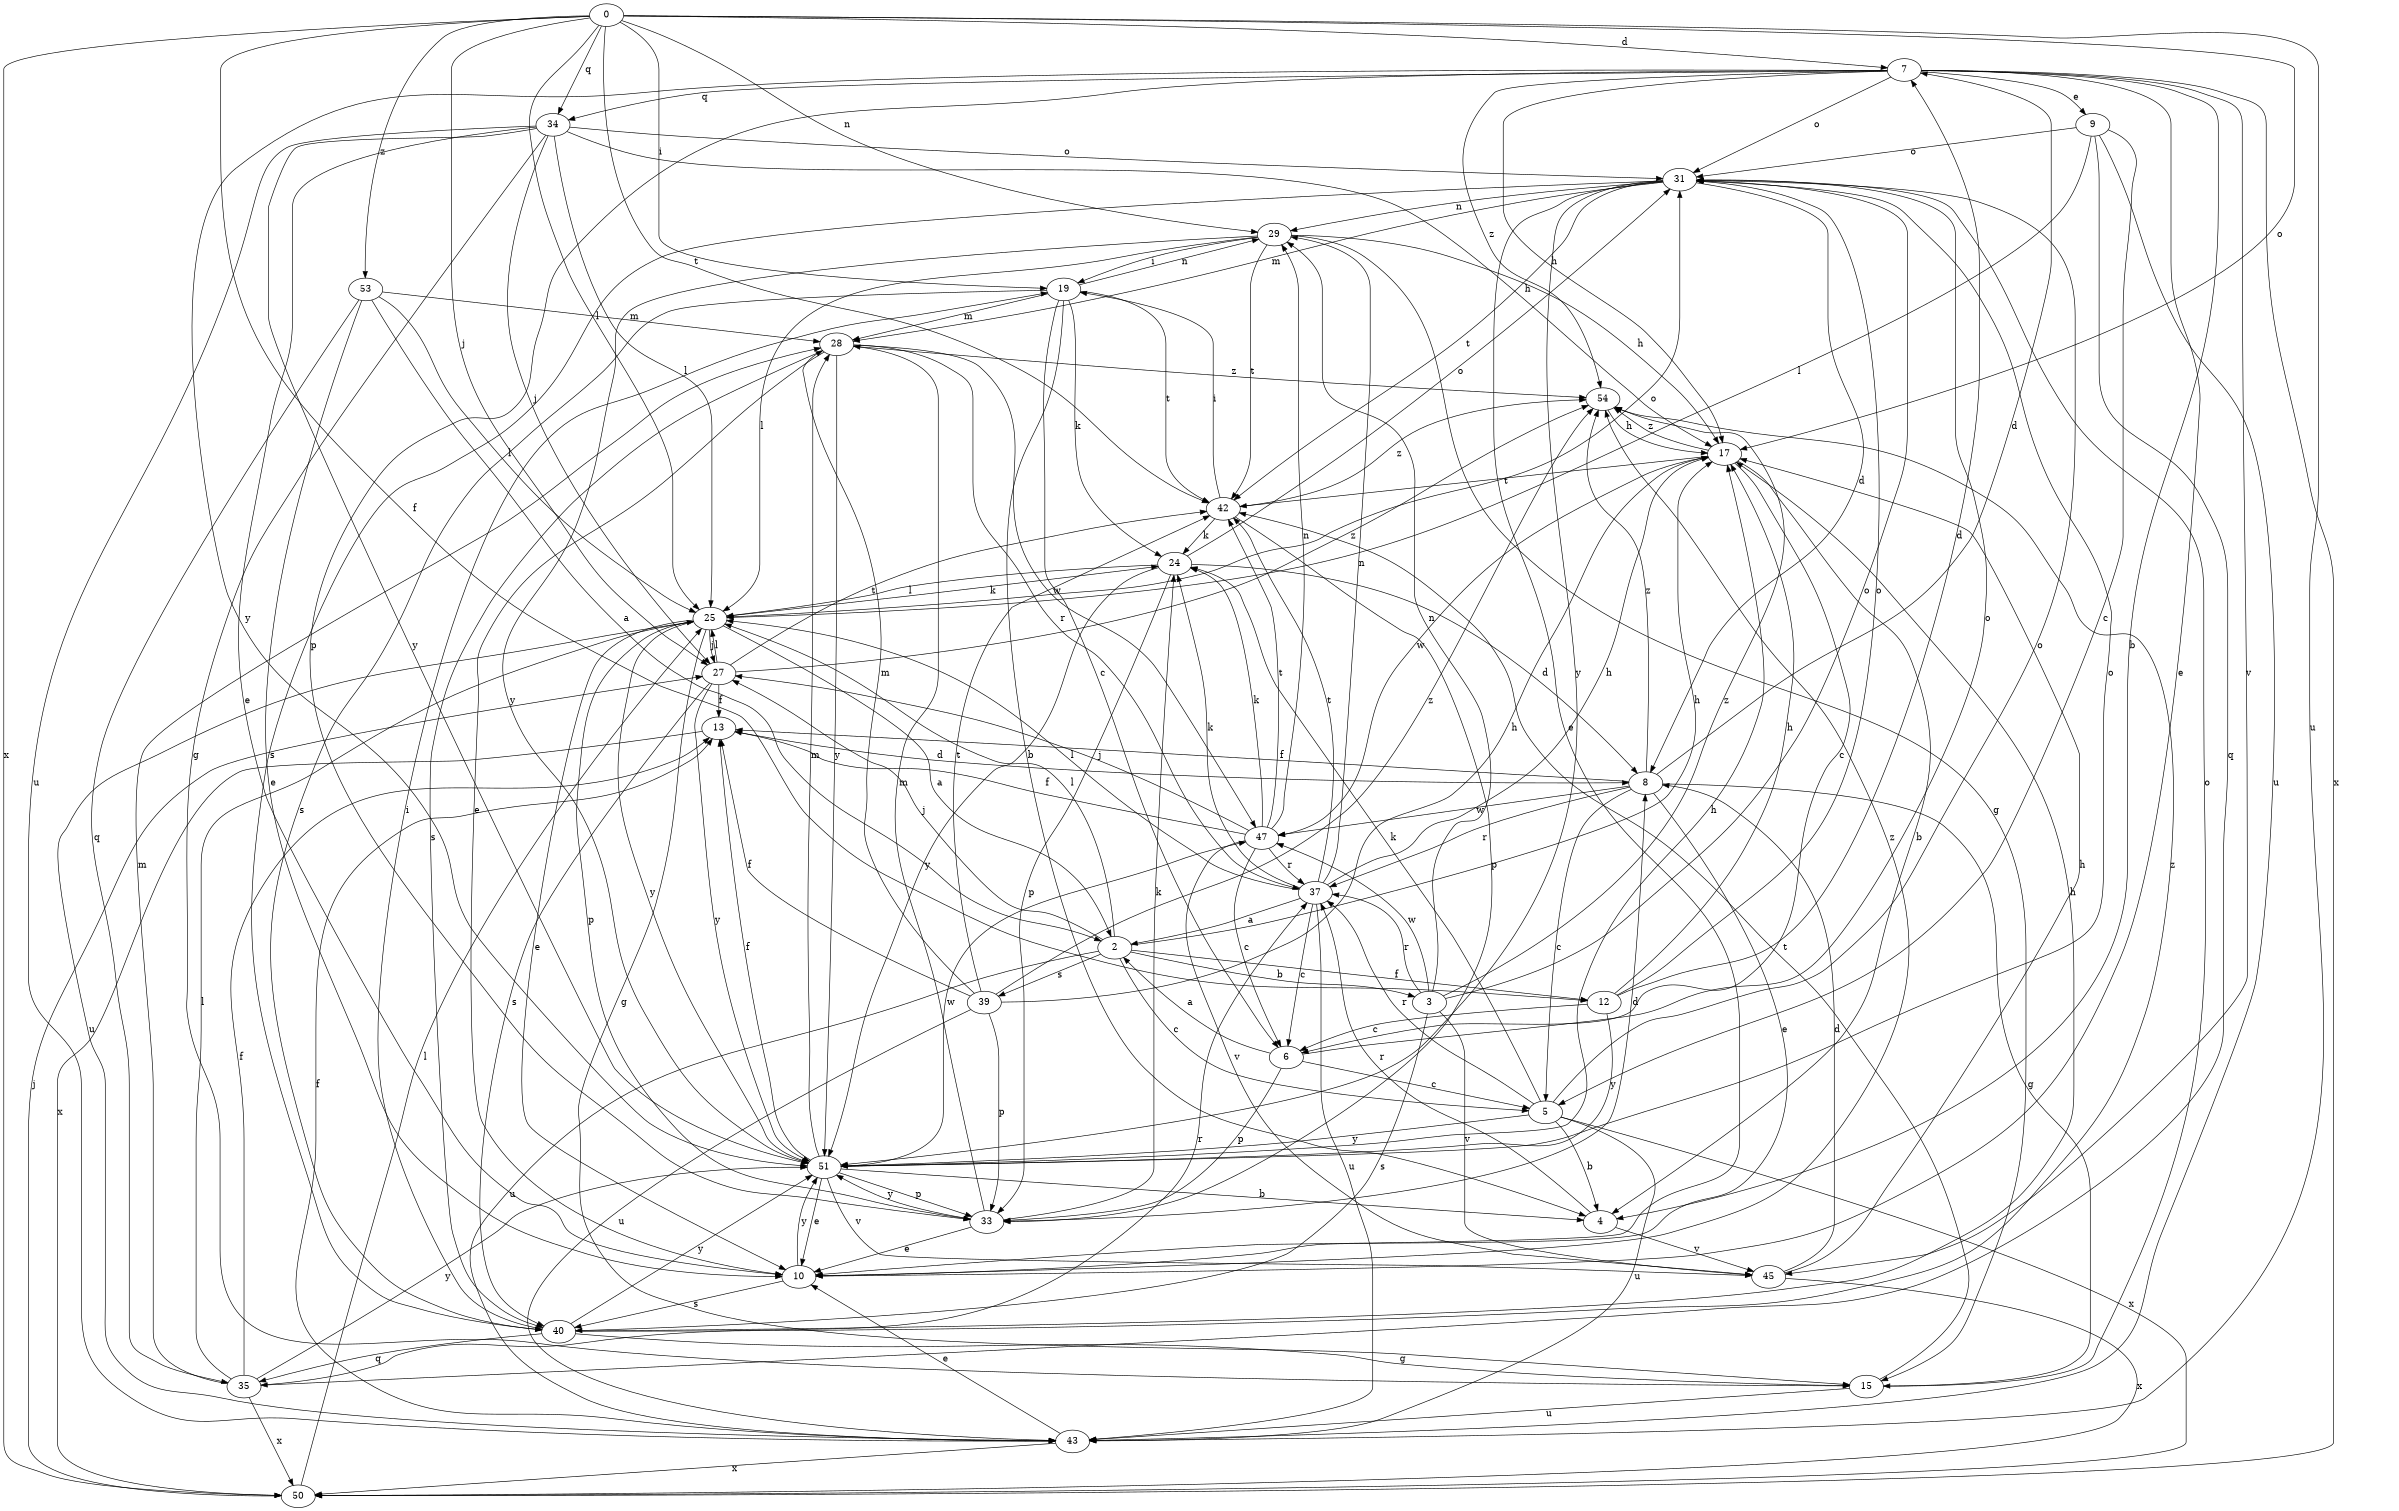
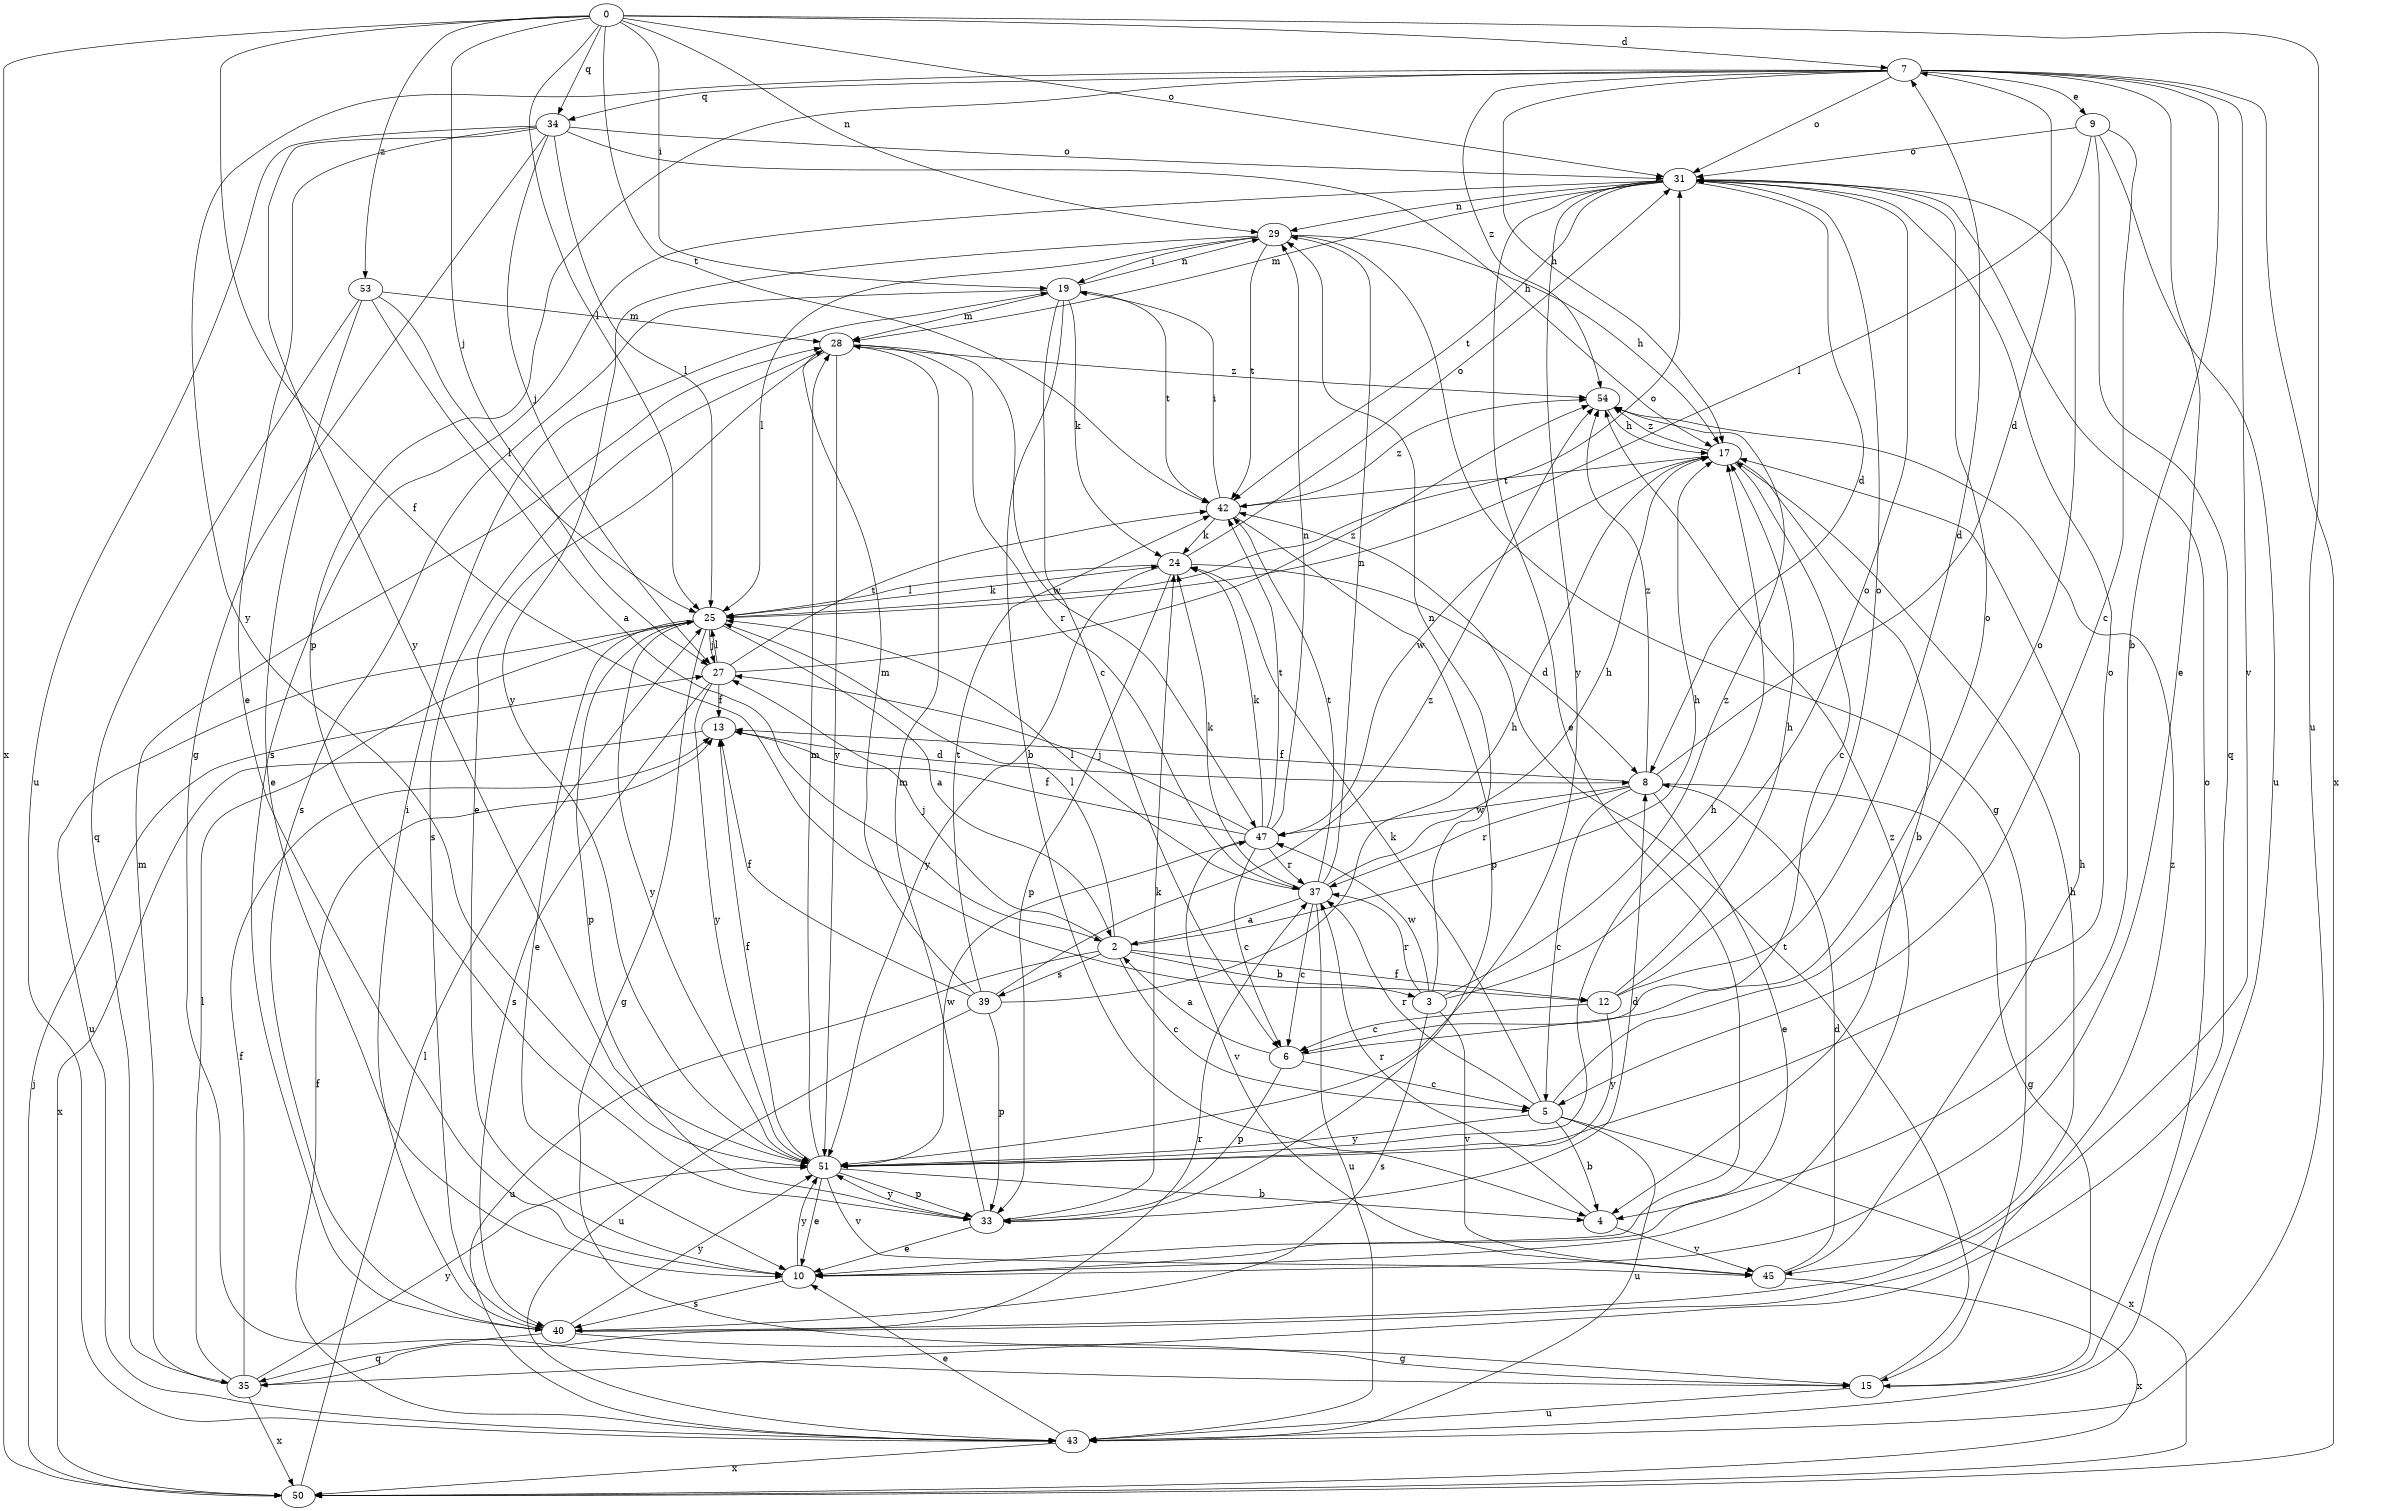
(1890, 36) -> (1140, 97)
